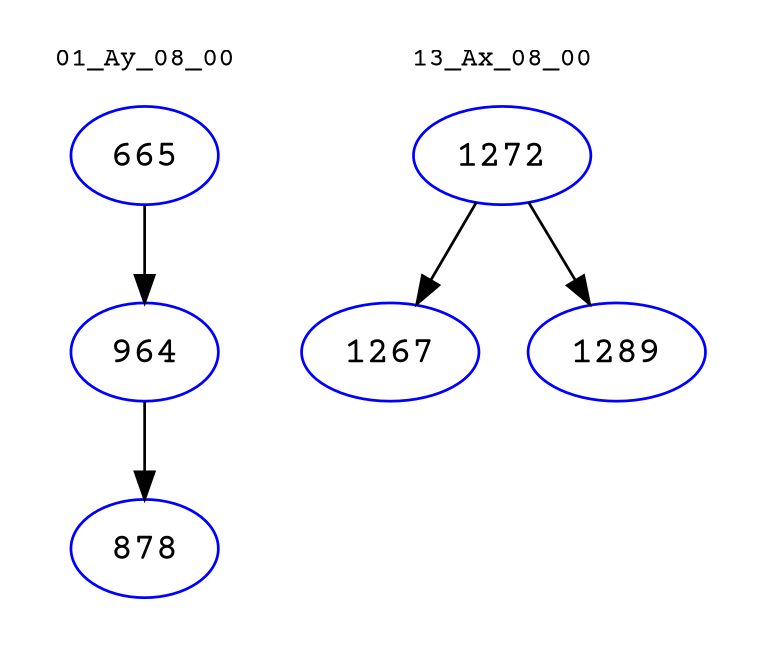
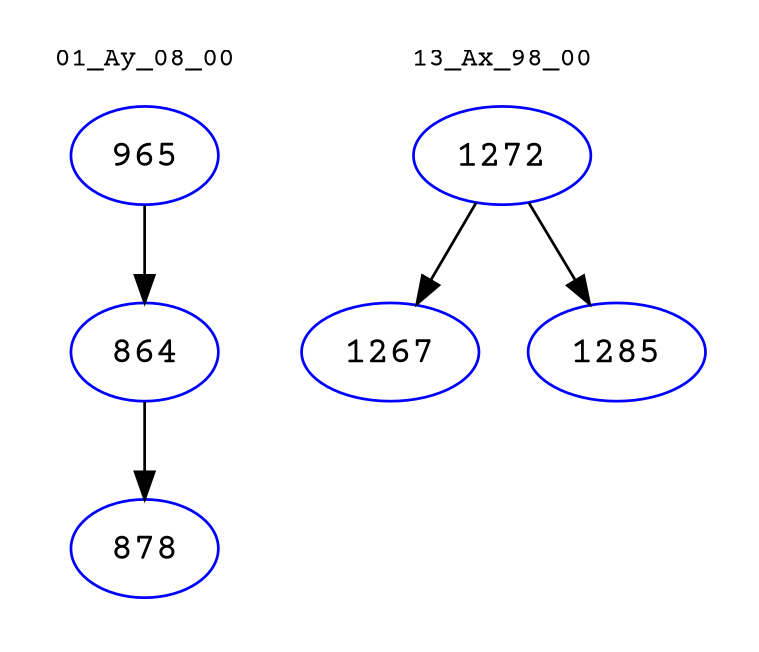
(504, 59) -> (504, 59)
(145, 156) -> (145, 156)
(145, 352) -> (145, 352)
(617, 352) -> (617, 352)
